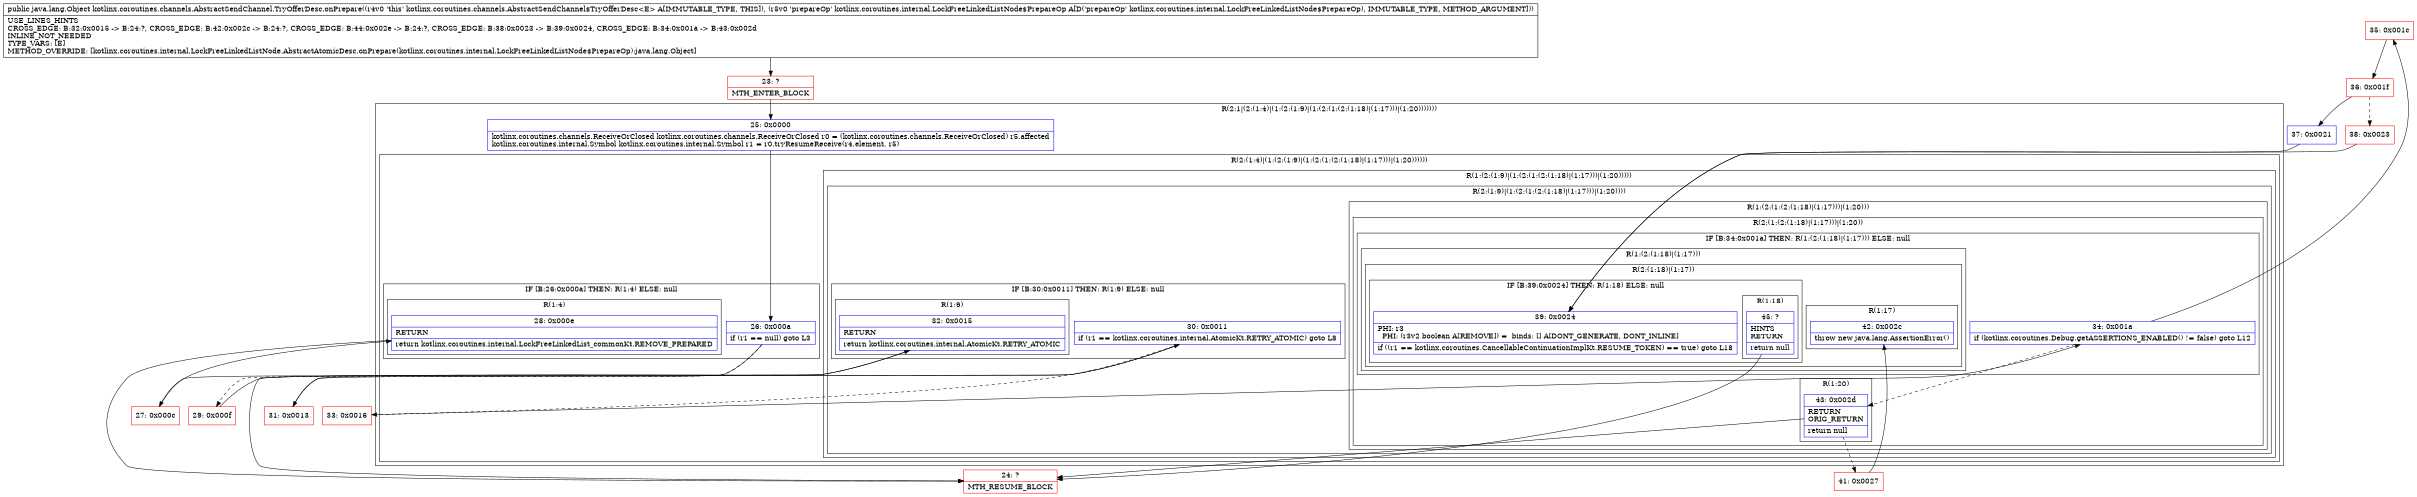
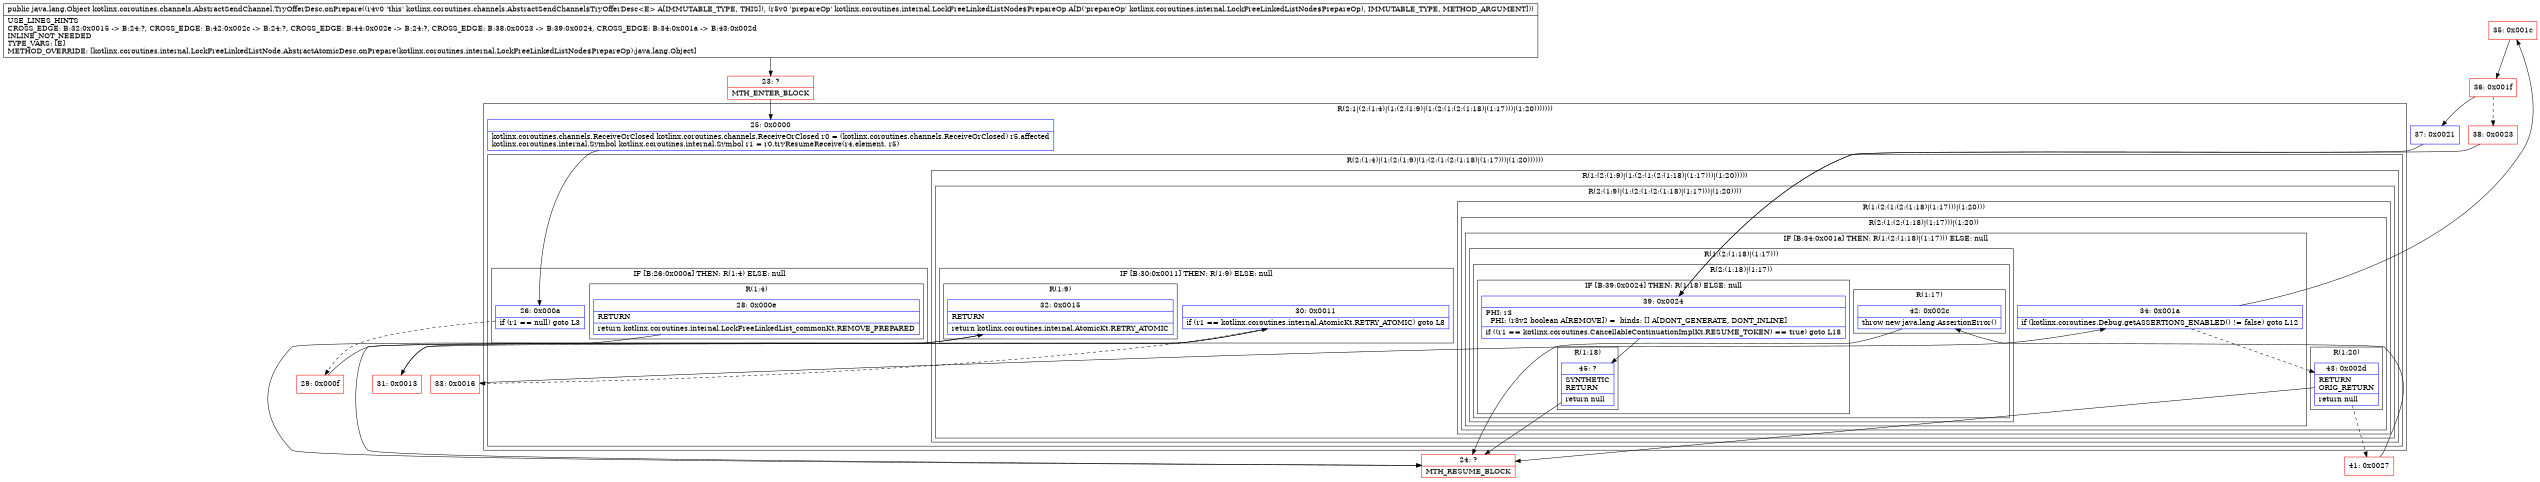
(1763, 329) -> (1588, 380)
none -> (1663, 343)
none -> (1626, 350)
(155, 416) -> none
